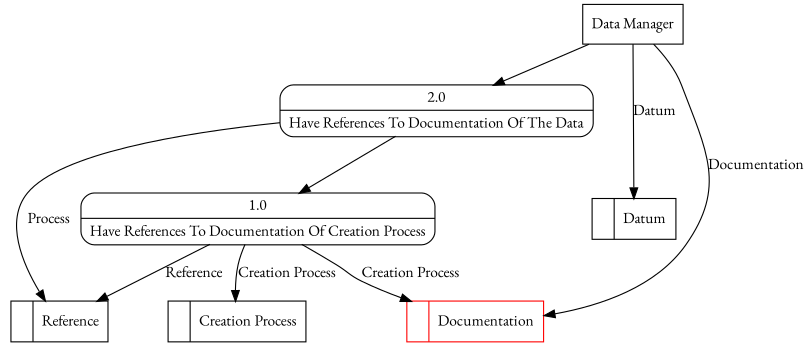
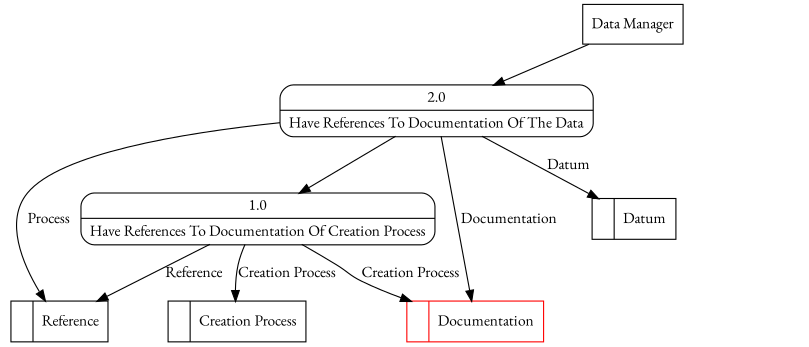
(633, 116) -> (535, 165)
(702, 215) -> (455, 213)
